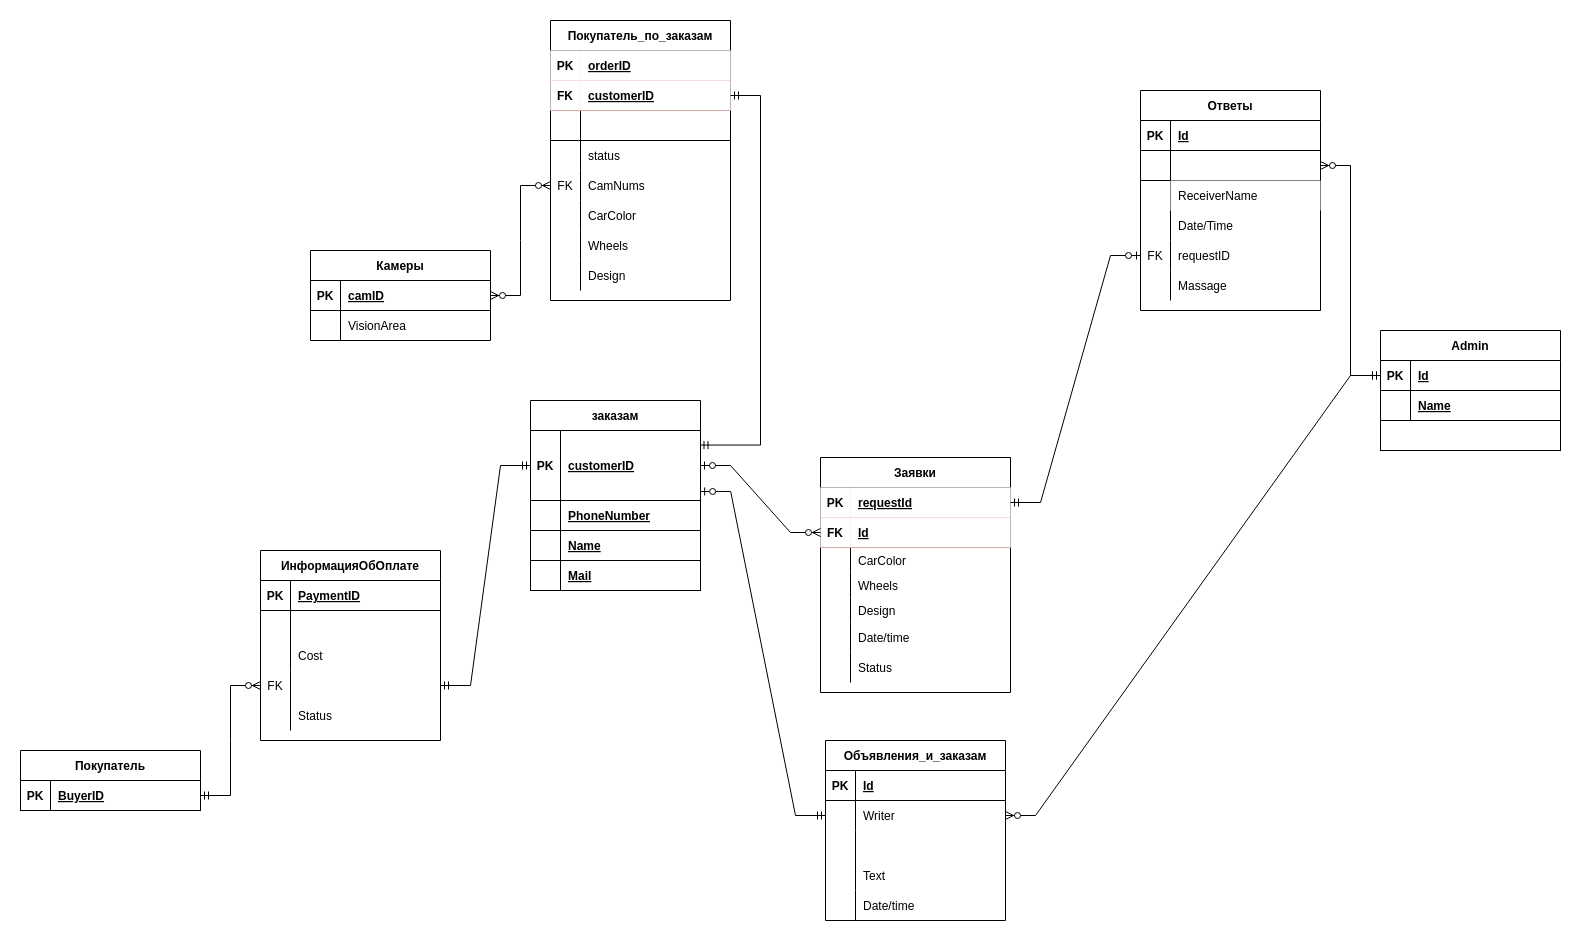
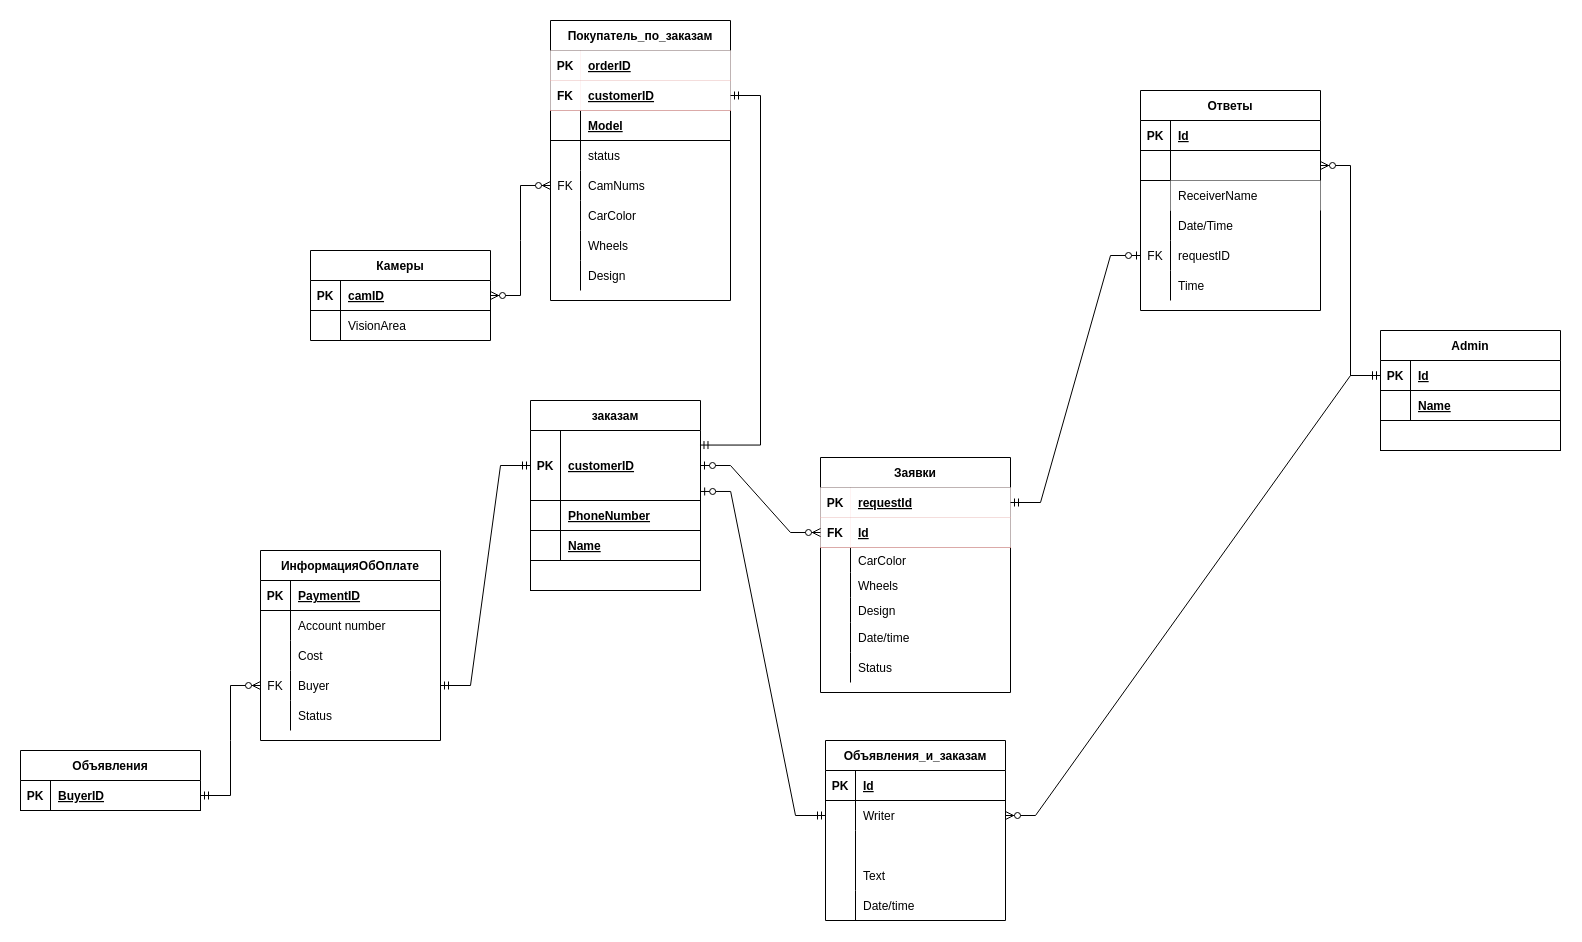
none -> (656, 126)
(1202, 286) -> (1190, 286)
(631, 576) -> none
none -> (366, 626)
none -> (366, 686)
(110, 766) -> (110, 766)
